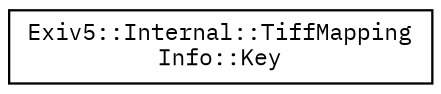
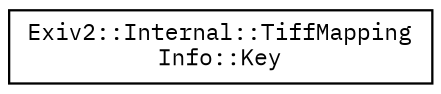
(221, 47) -> (221, 47)
